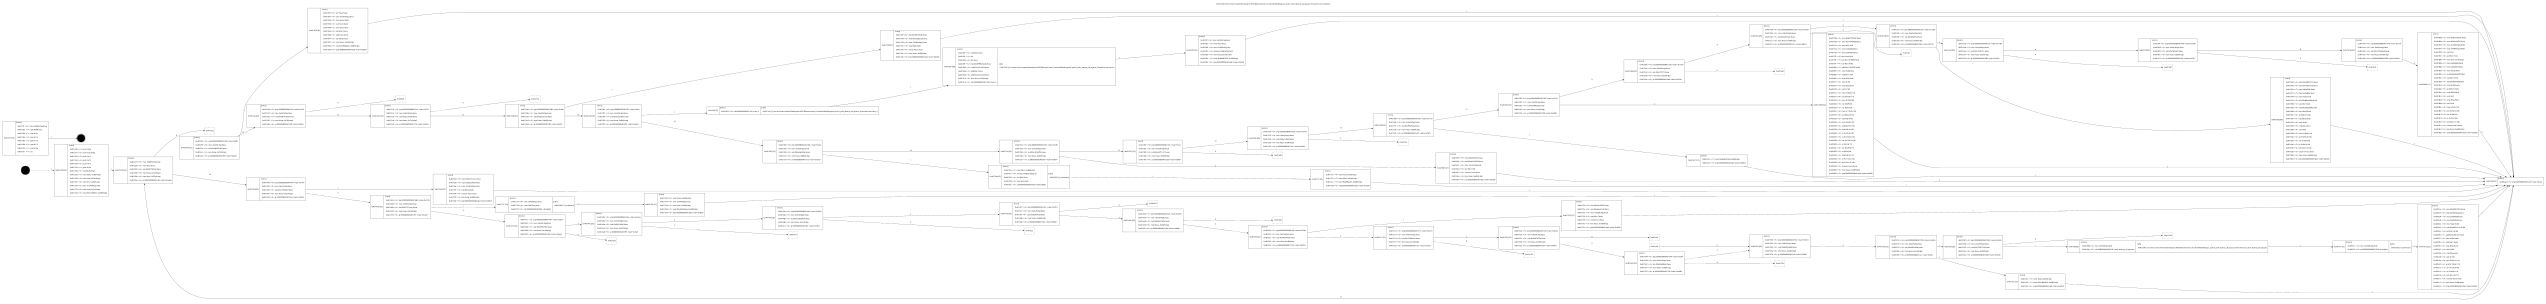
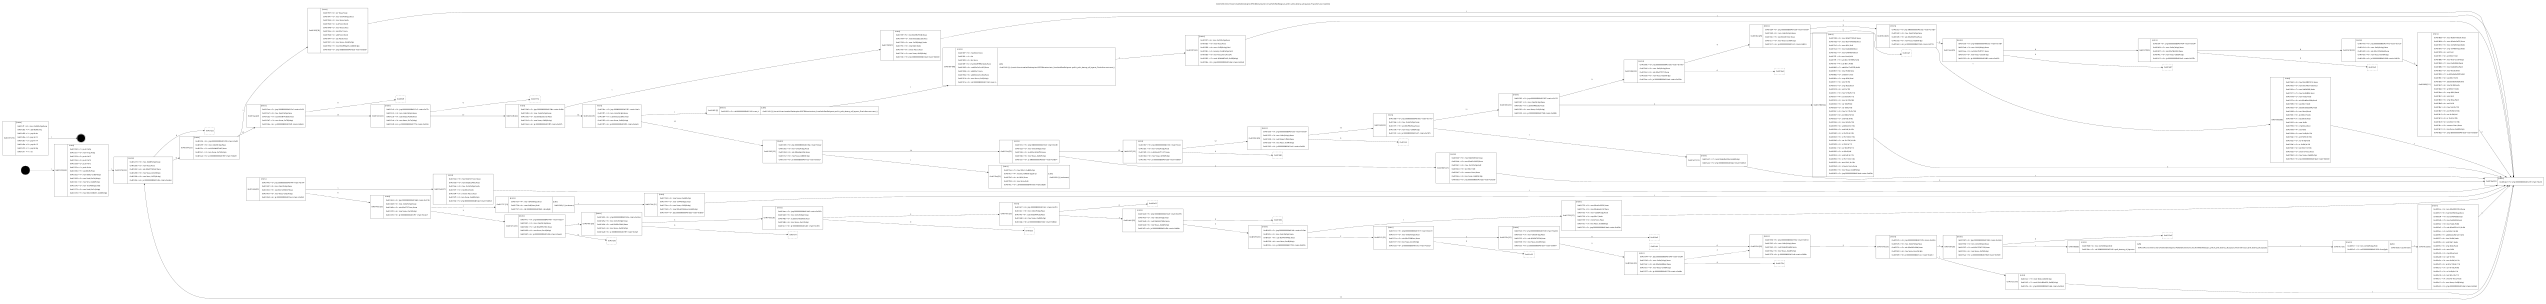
(1341, 179) -> none
(209, 180) -> (176, 159)
